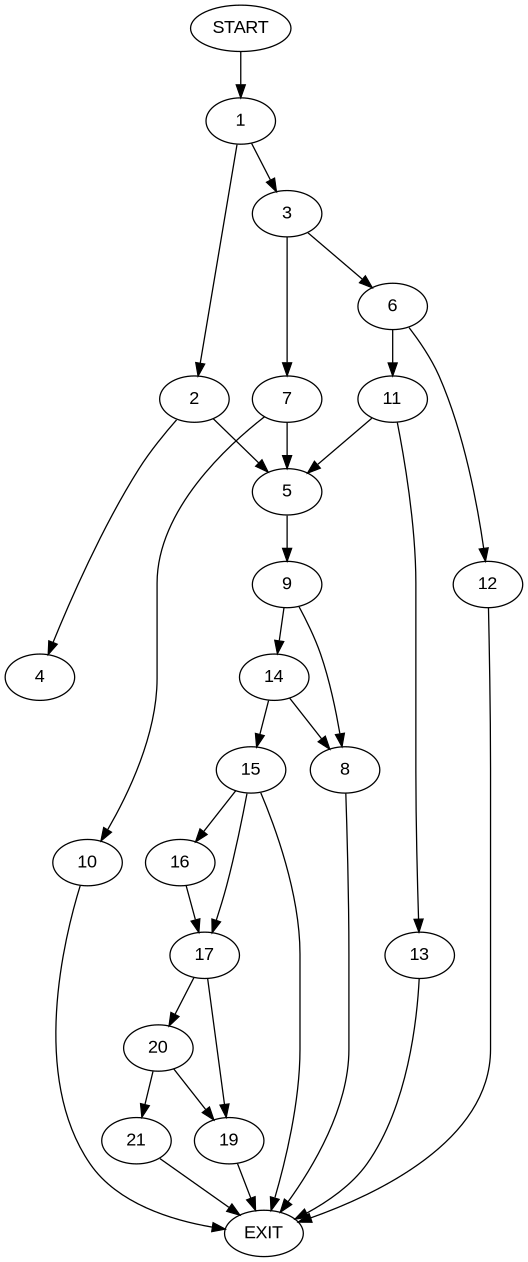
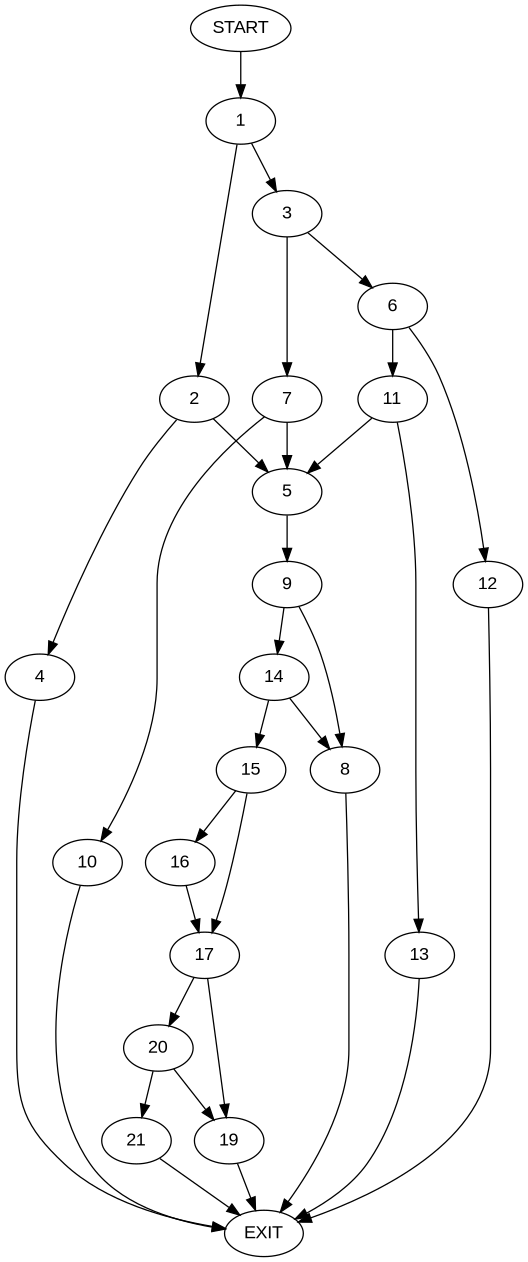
(300, 994) -> (17, 1020)
